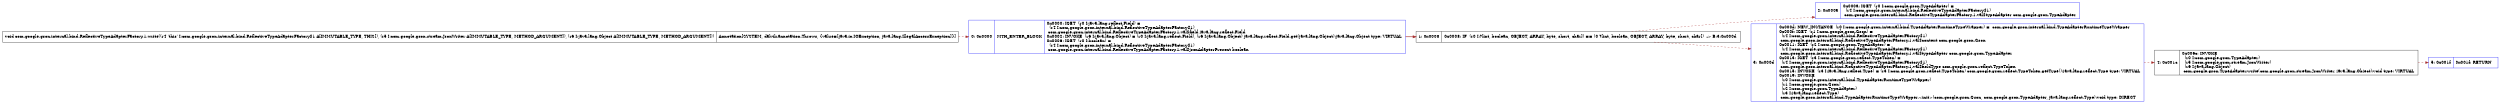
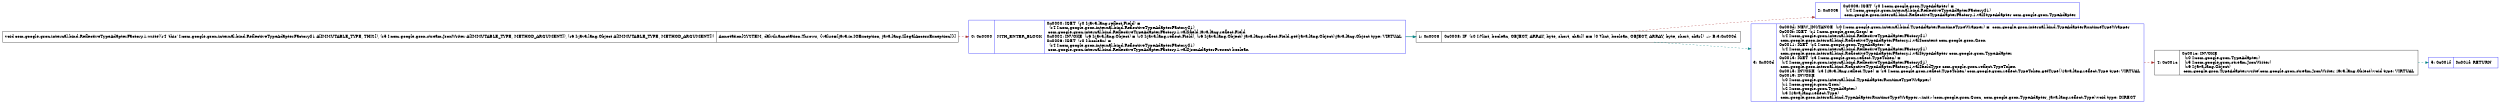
(1409, 37) -> (1409, 37)
(1701, 45) -> (1701, 45)
(2201, 54) -> (2201, 54)
(2422, 63) -> (2422, 63)
